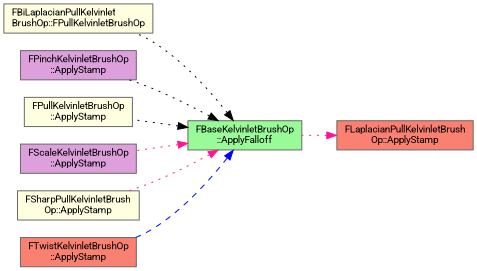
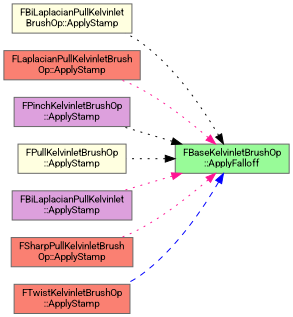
(78, 18) -> (72, 18)
(314, 135) -> (167, 105)
(78, 159) -> (72, 205)
(78, 205) -> (72, 252)
